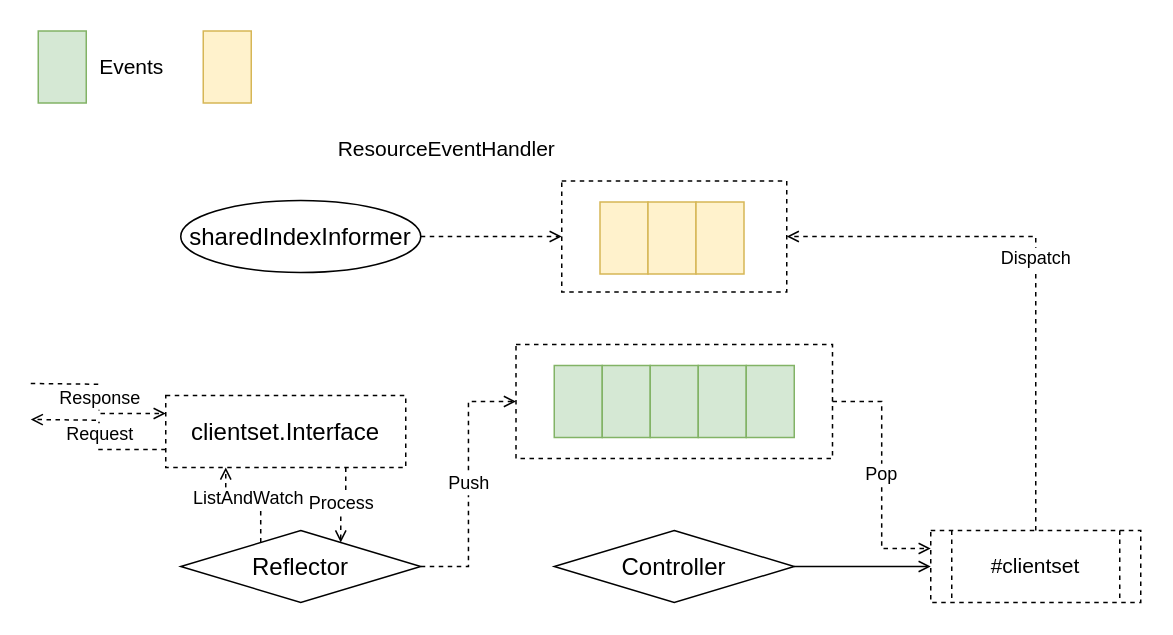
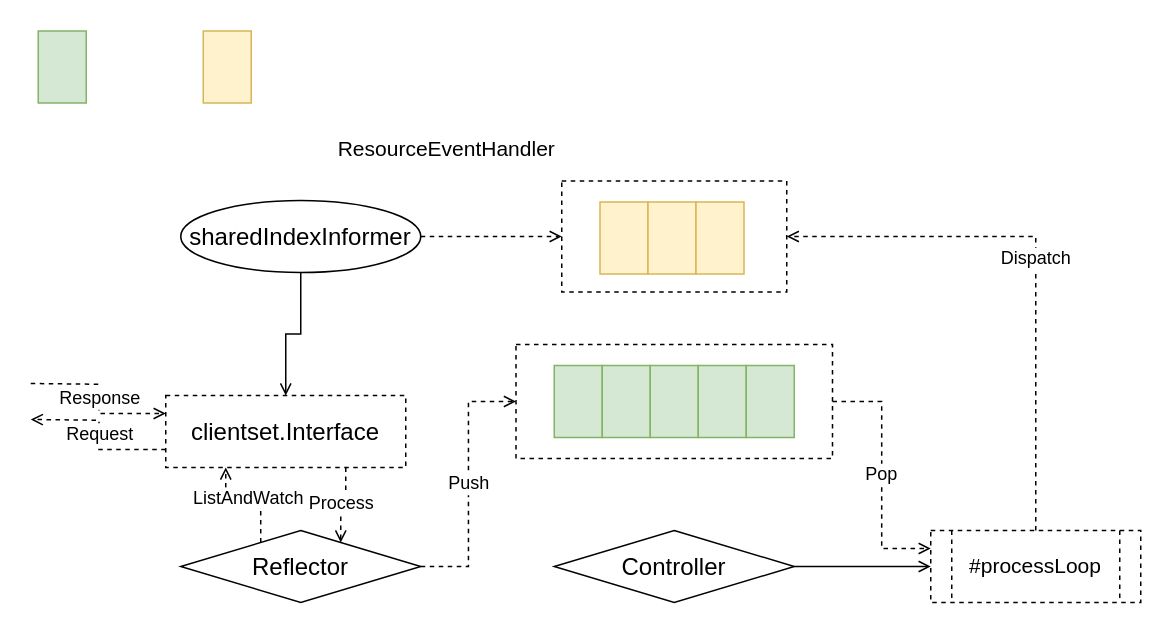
(131, 67) -> none
none -> (295, 334)
(1036, 566) -> (1036, 566)
